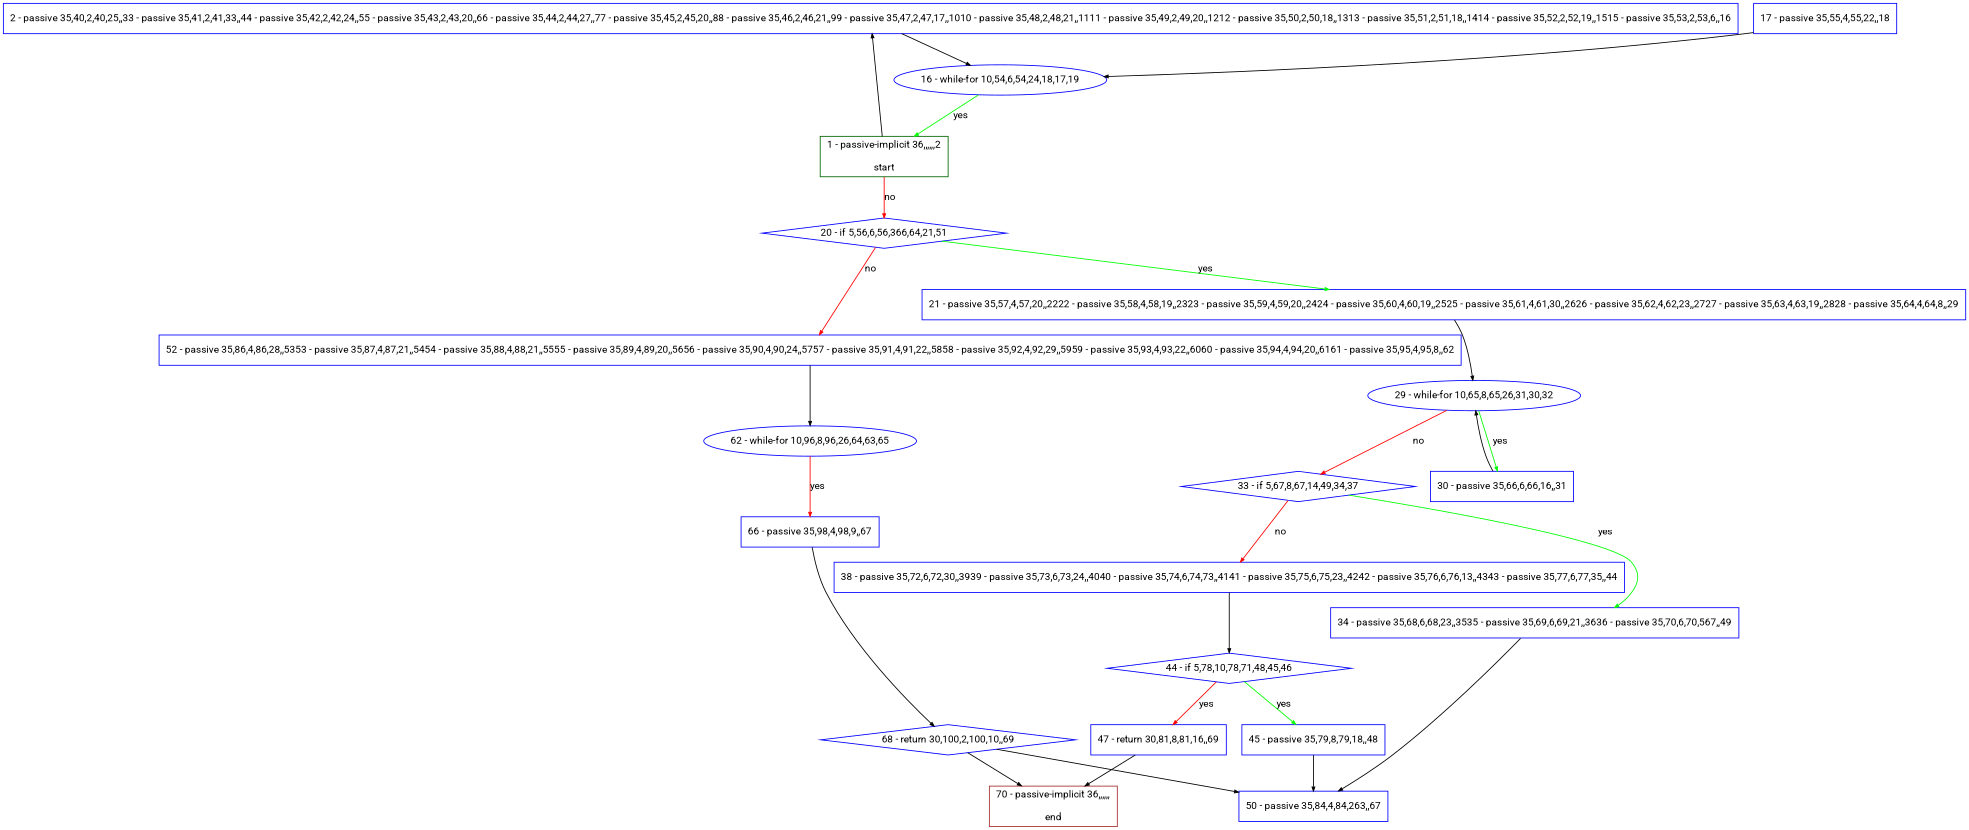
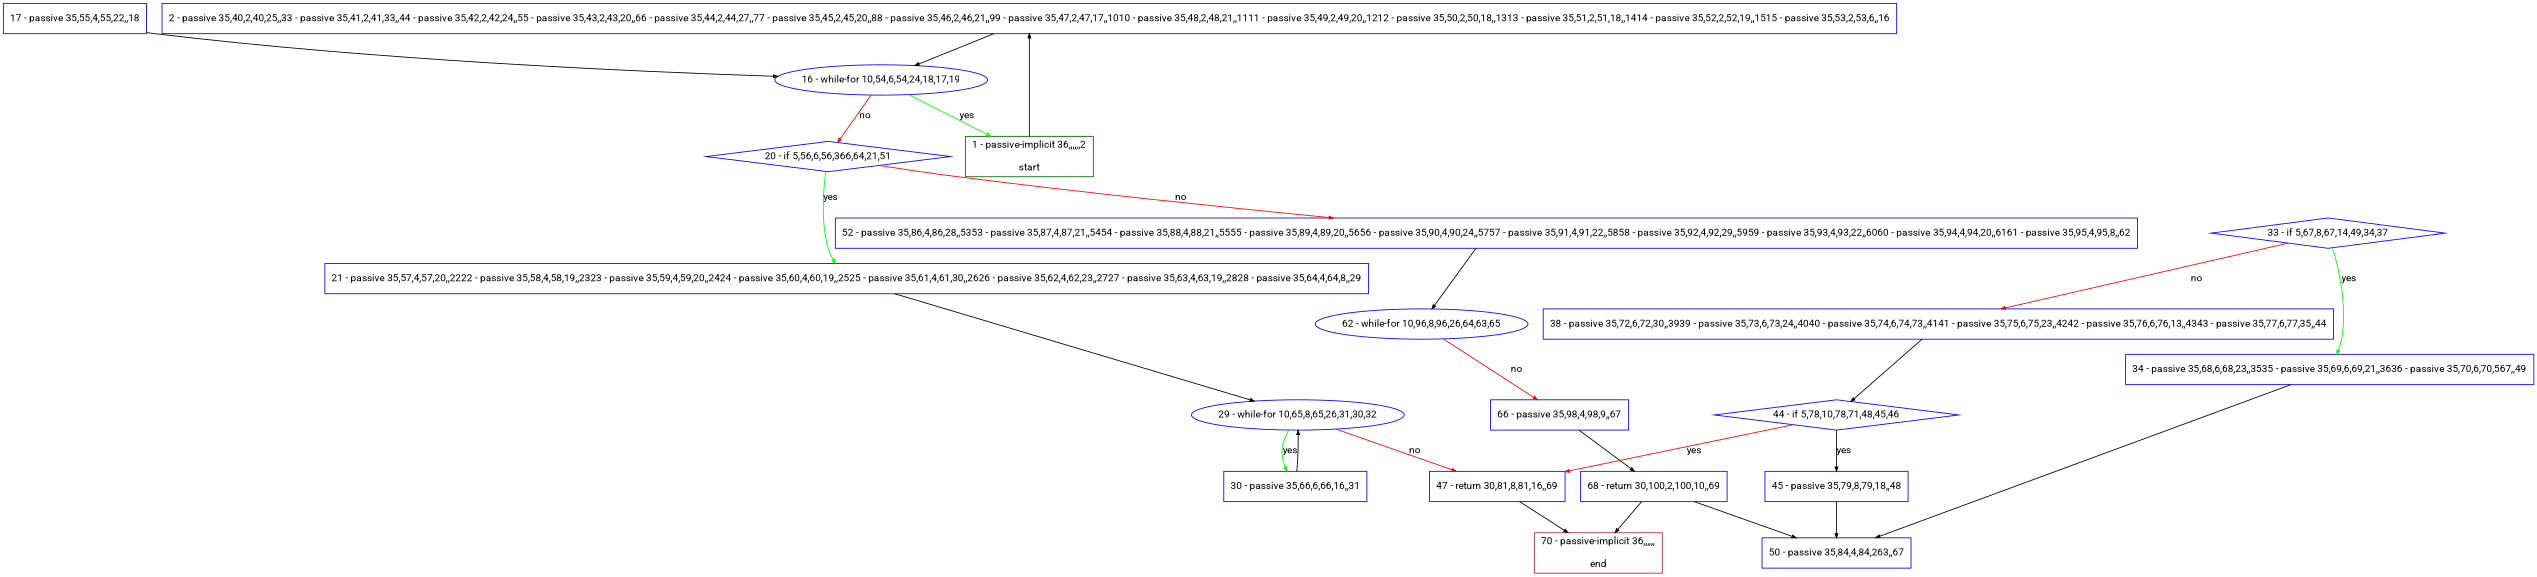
(884, 195) -> (856, 117)
(1386, 441) -> (1394, 449)
(818, 486) -> (1517, 369)
(1268, 702) -> (1837, 449)
(948, 740) -> (1654, 486)
